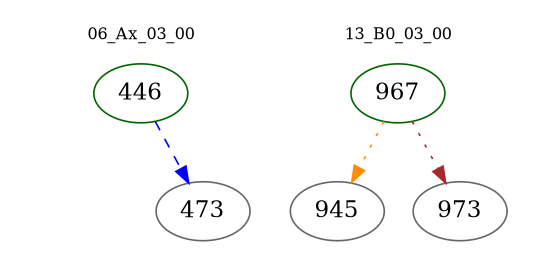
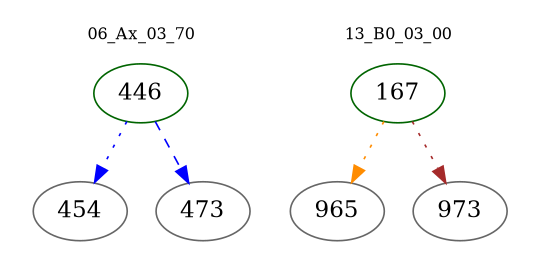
(142, 35) -> (142, 35)
(398, 93) -> (398, 93)
none -> (80, 211)
(337, 211) -> (337, 211)
